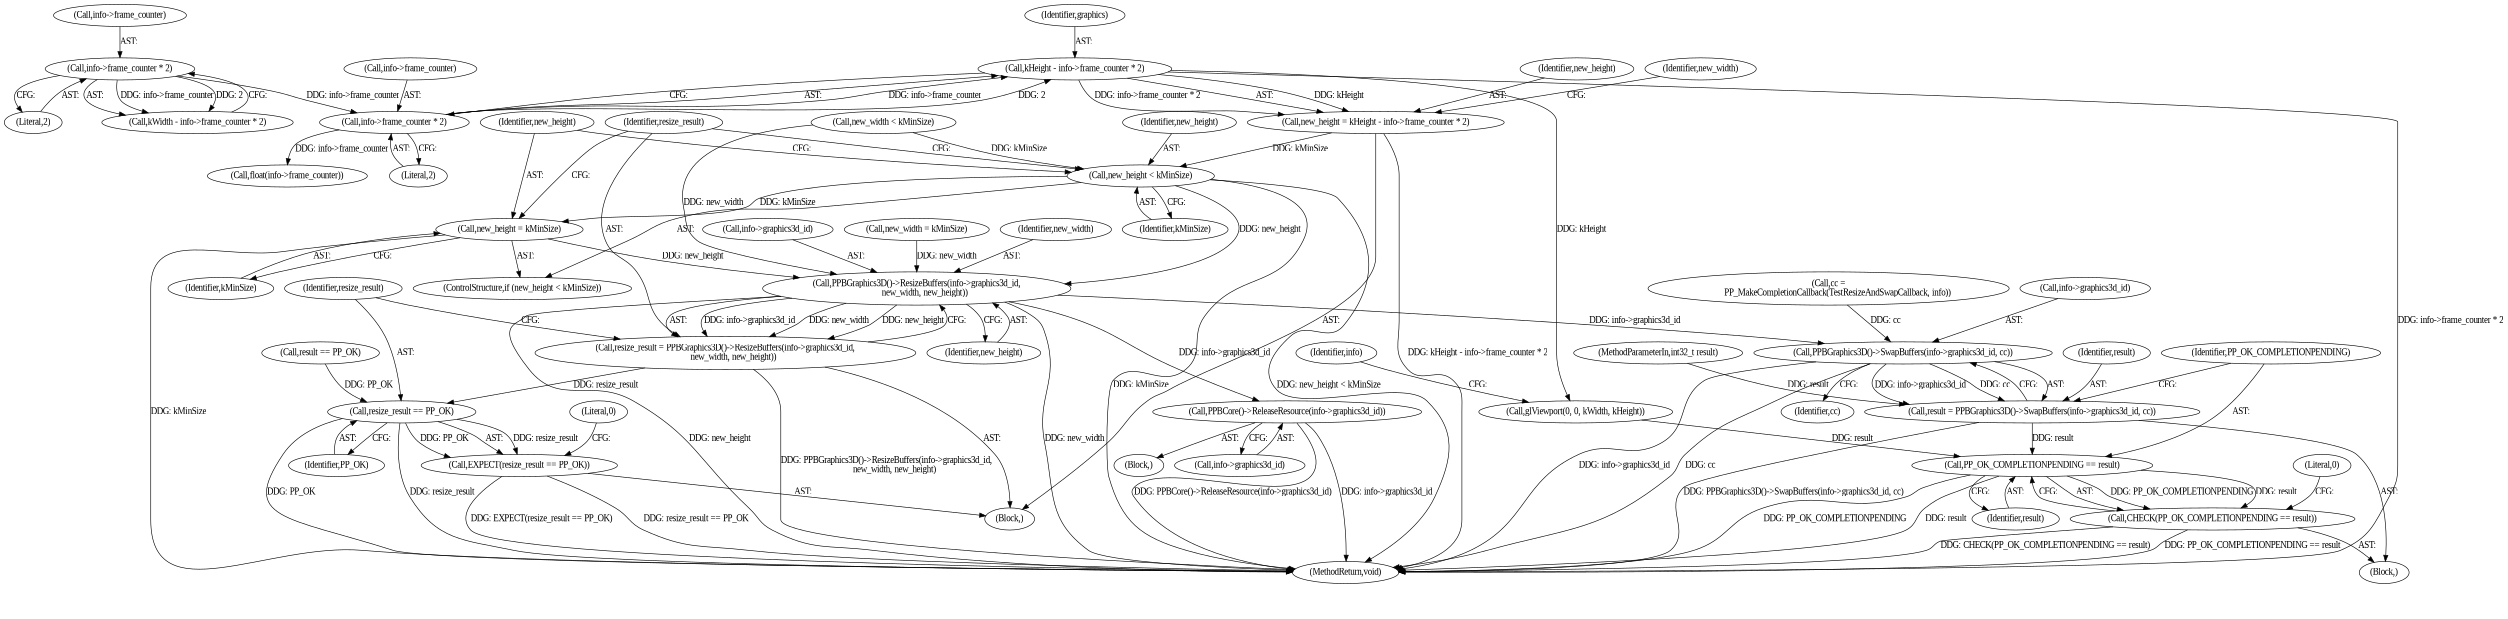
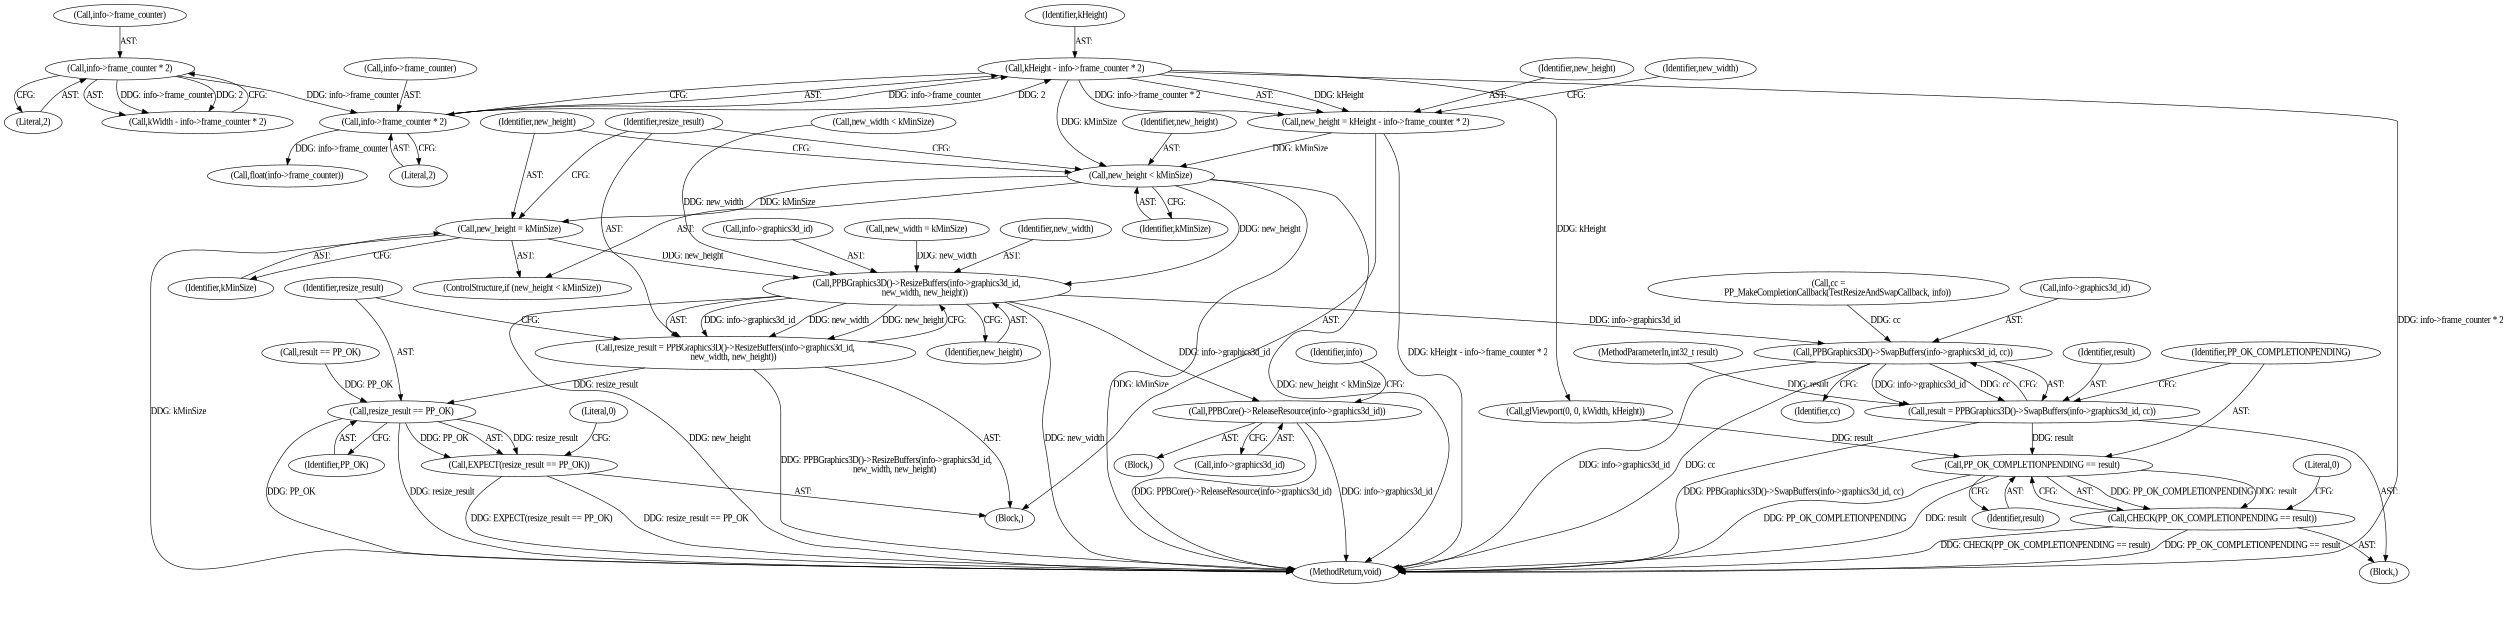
(1075, 15) -> (1075, 15)
(994, 154) -> (1060, 131)
(1441, 383) -> (1386, 382)
